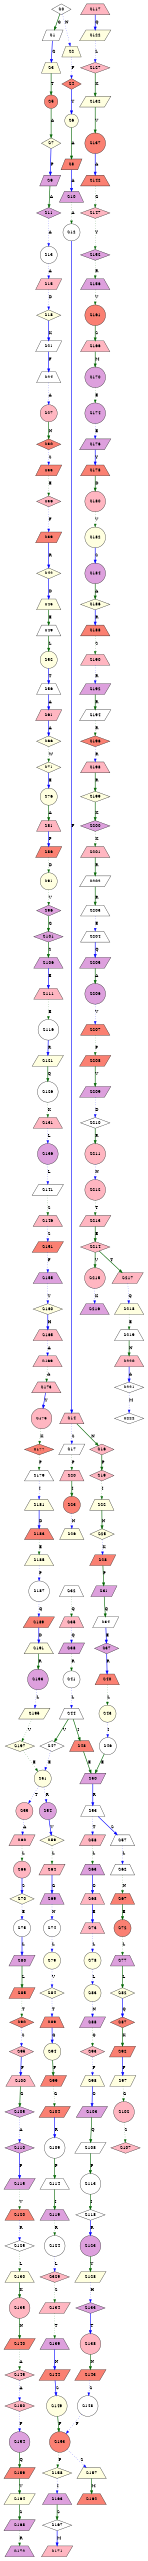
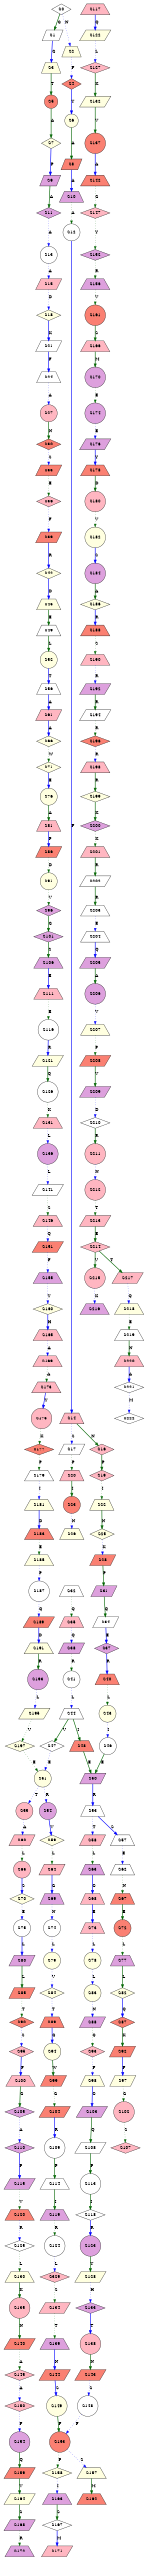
(95, 1030) -> (95, 1030)
(49, 1234) -> (49, 1234)
(124, 1853) -> (124, 1853)
(55, 2068) -> (55, 2068)
